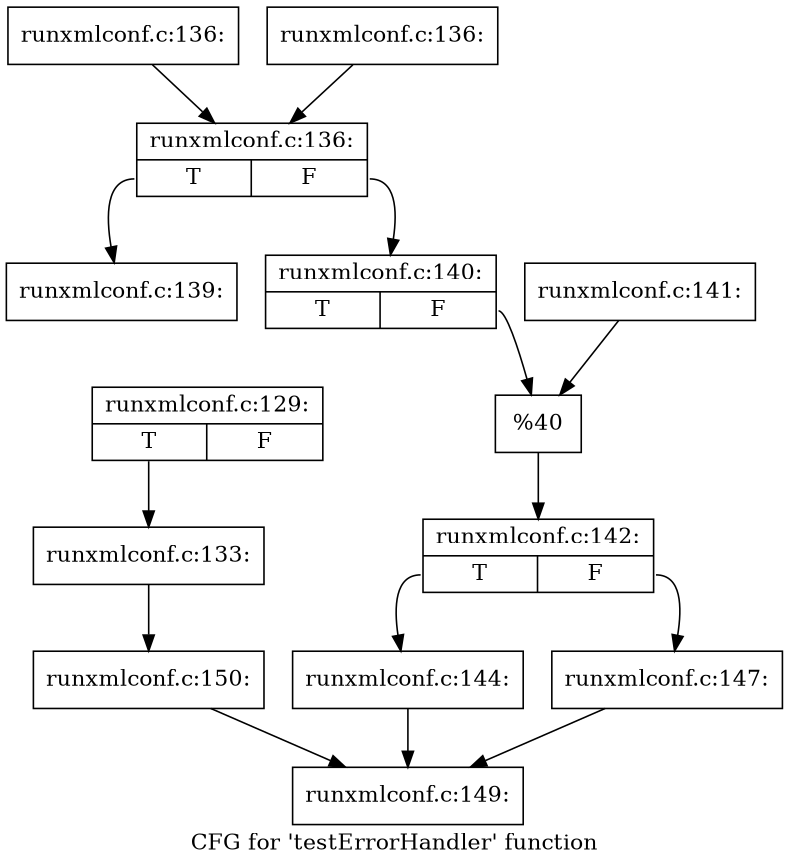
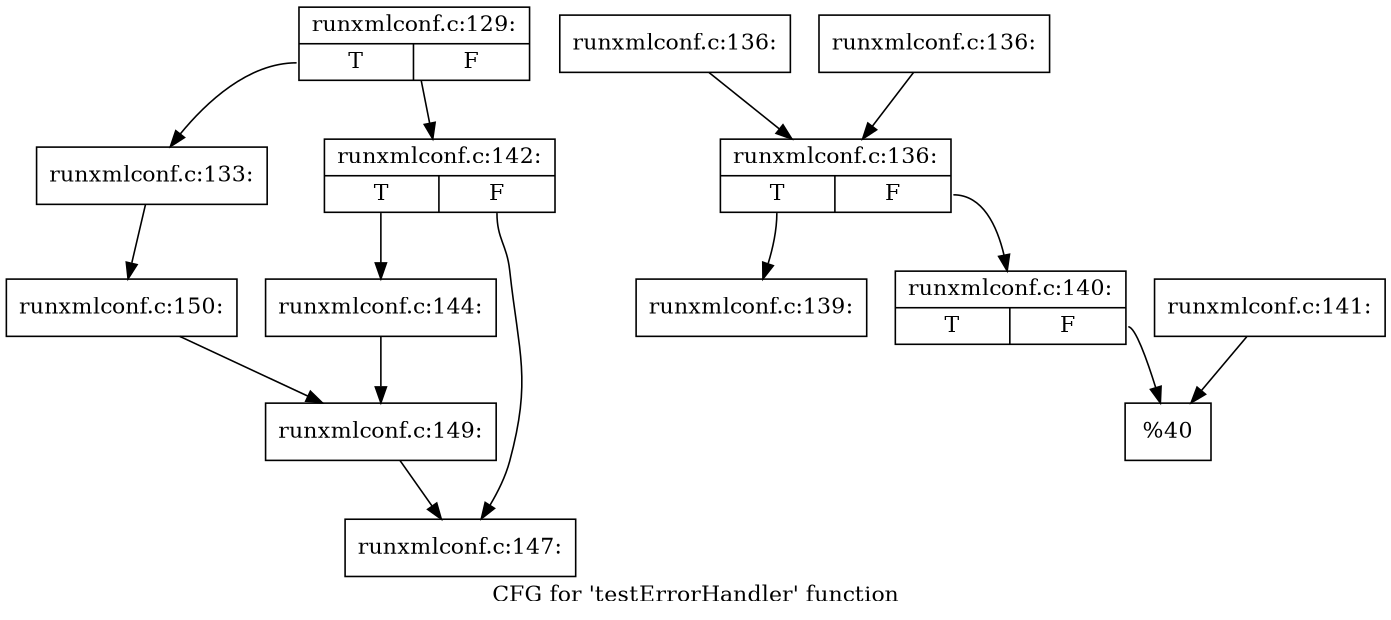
(538, 478) -> (425, 102)
(545, 735) -> (416, 483)
